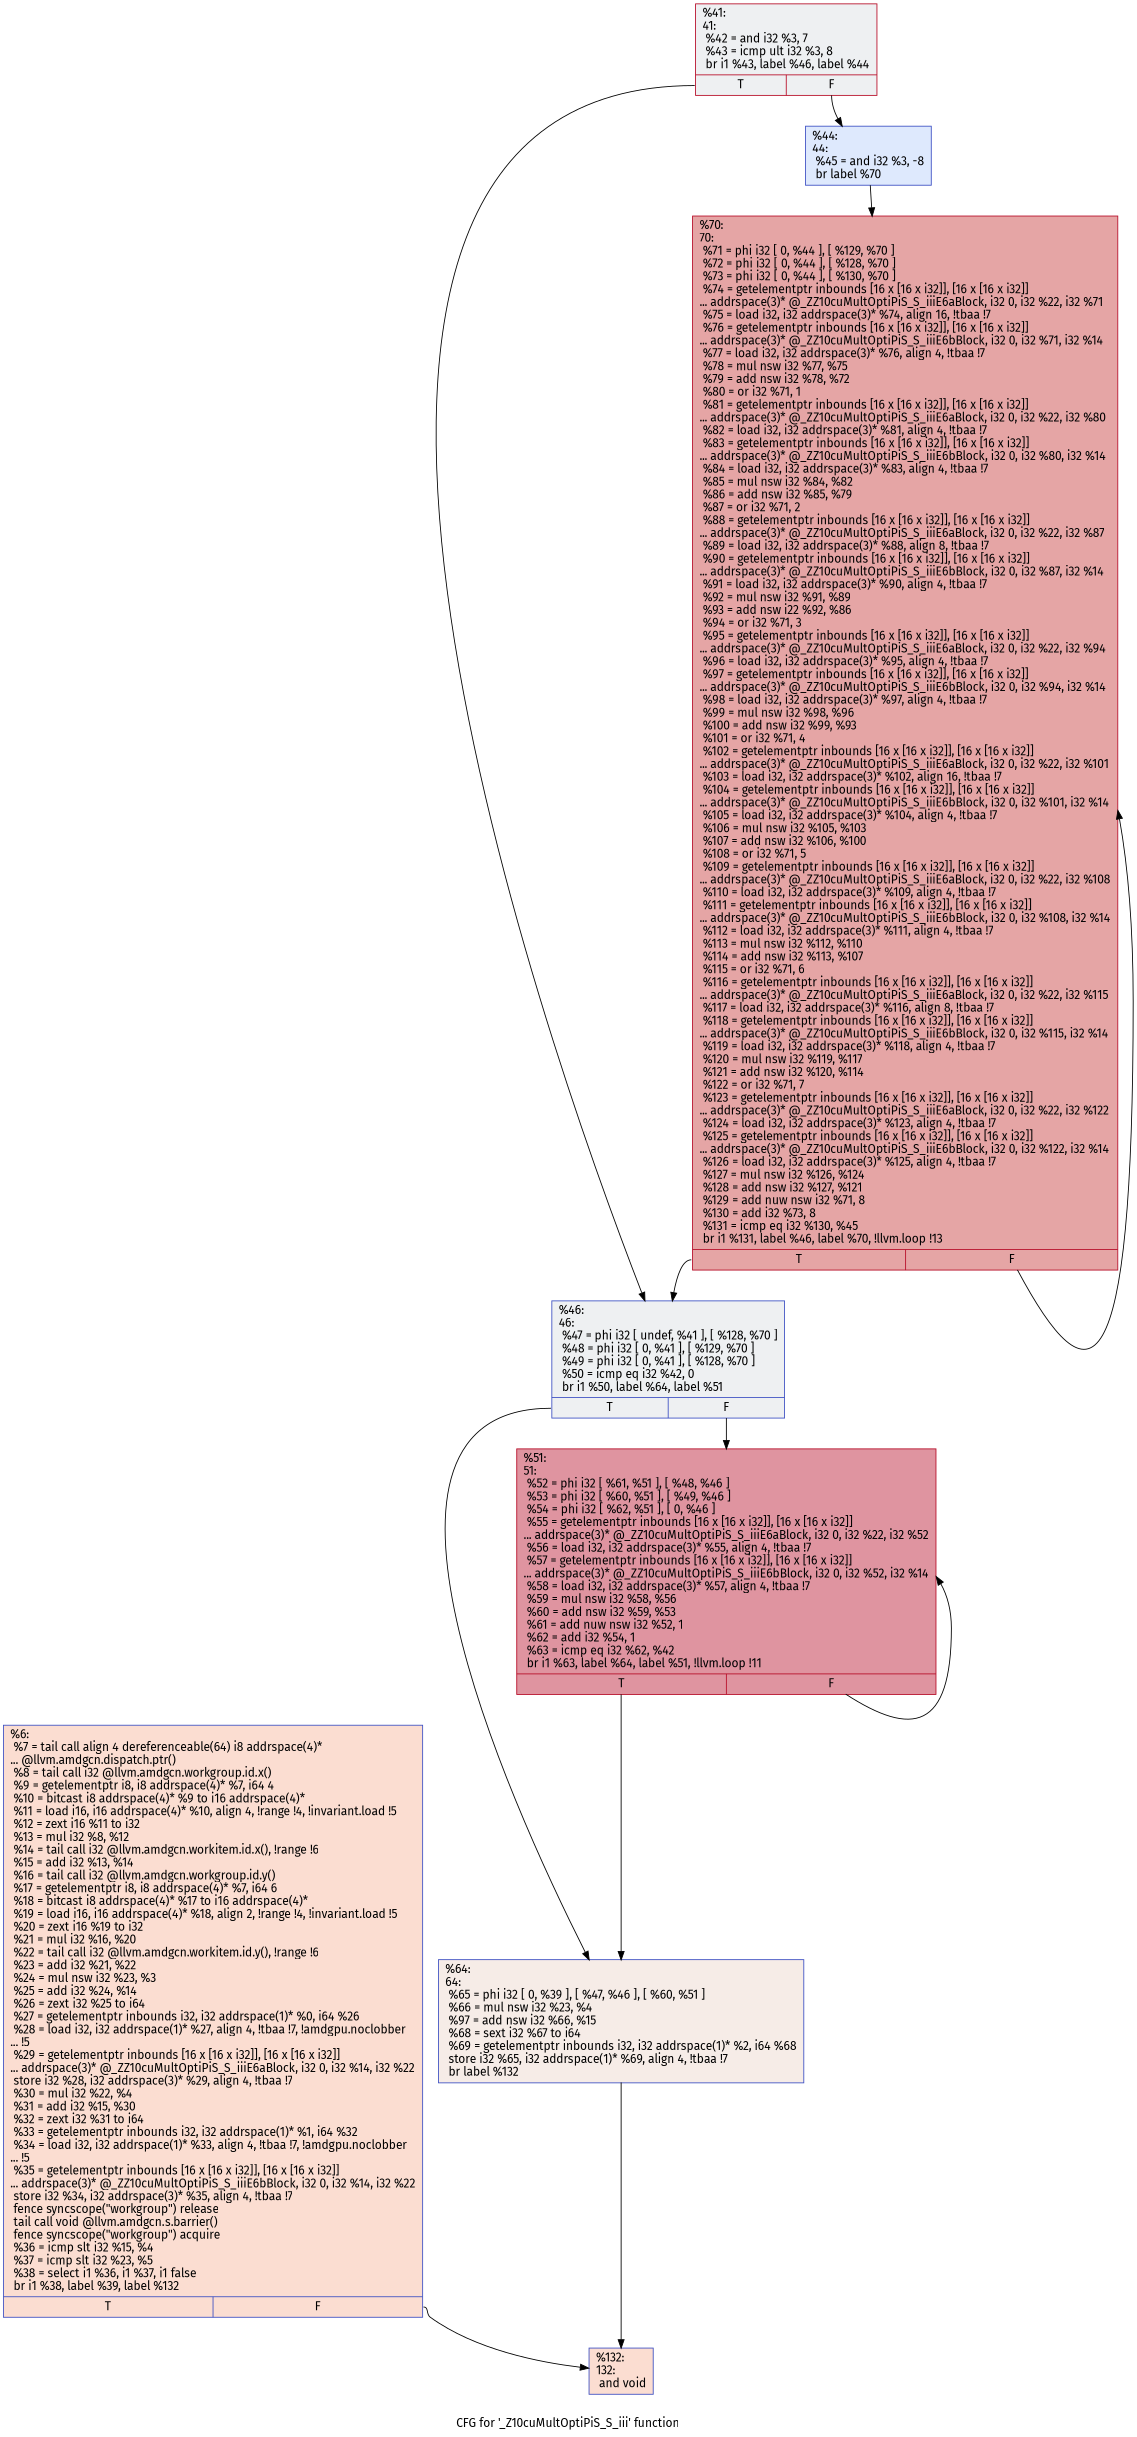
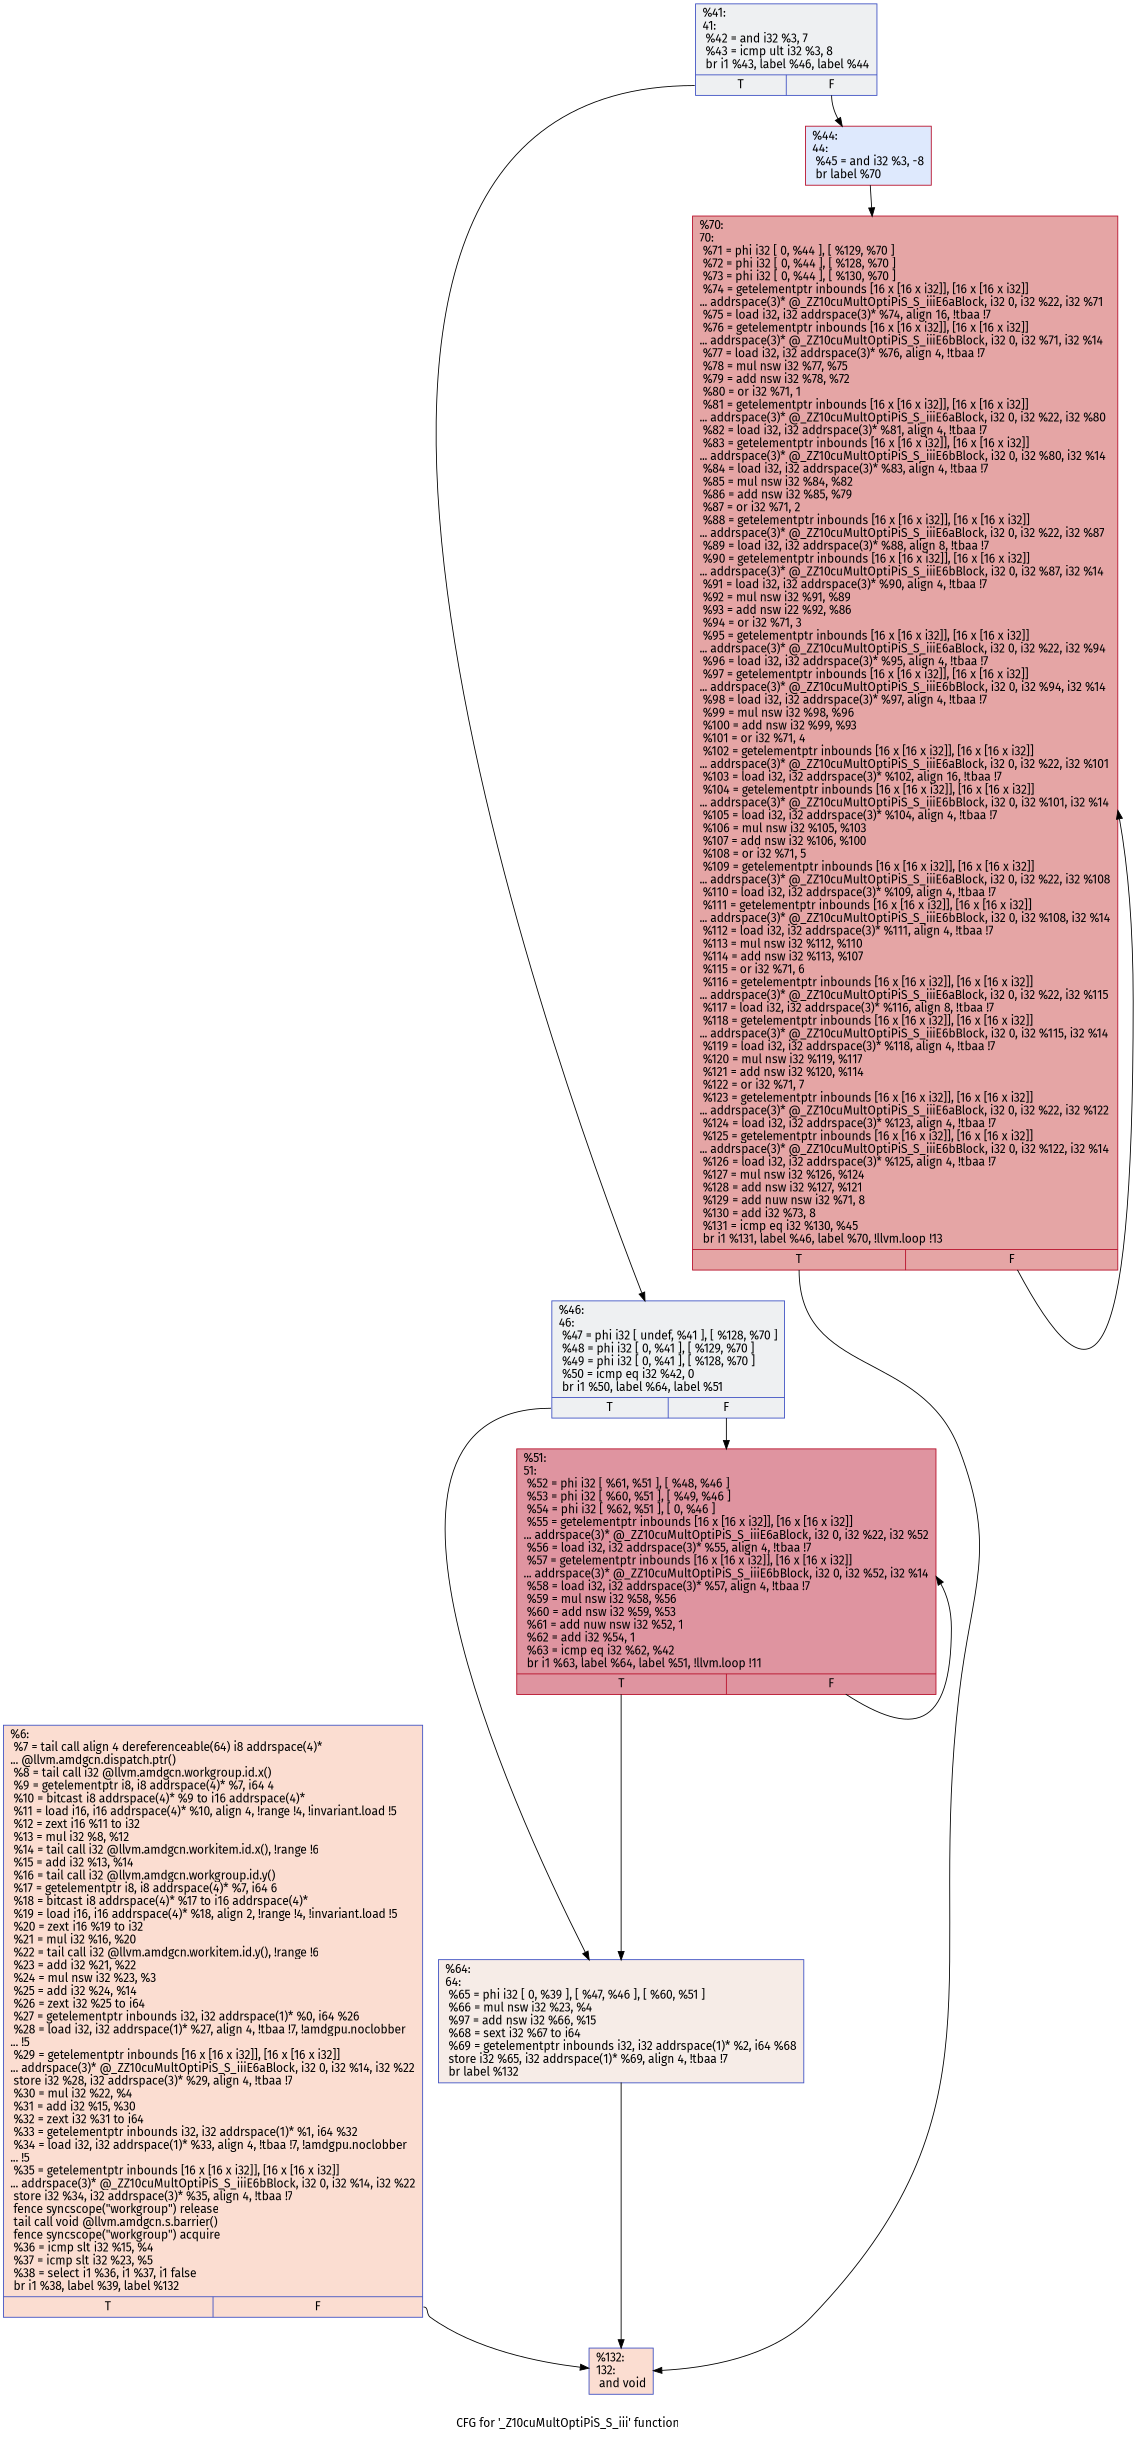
(786, 50) -> (786, 50)
(868, 156) -> (868, 156)
(679, 1274) -> (950, 1855)
